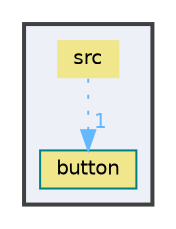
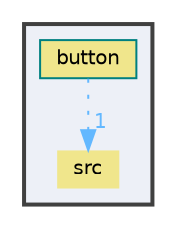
(88, 104) -> (88, 104)
